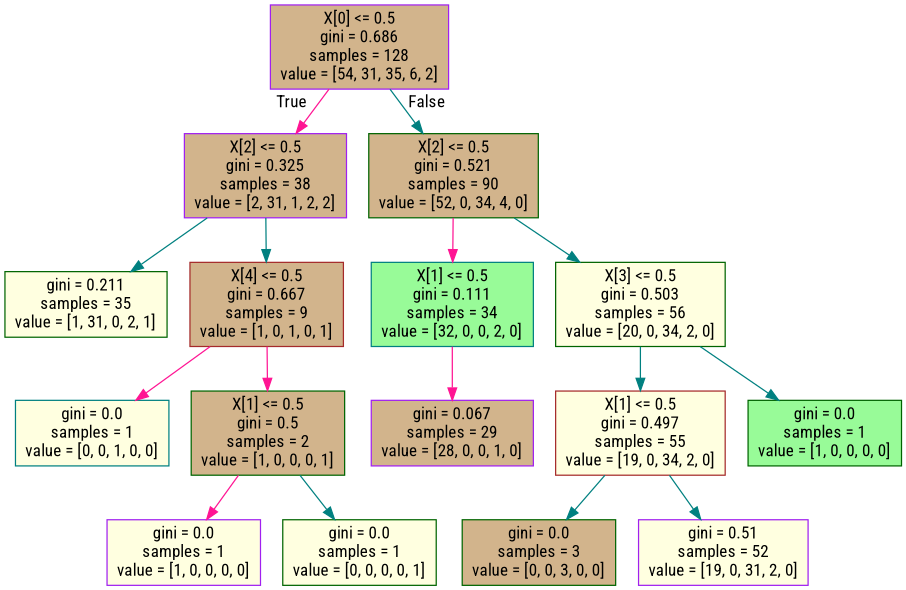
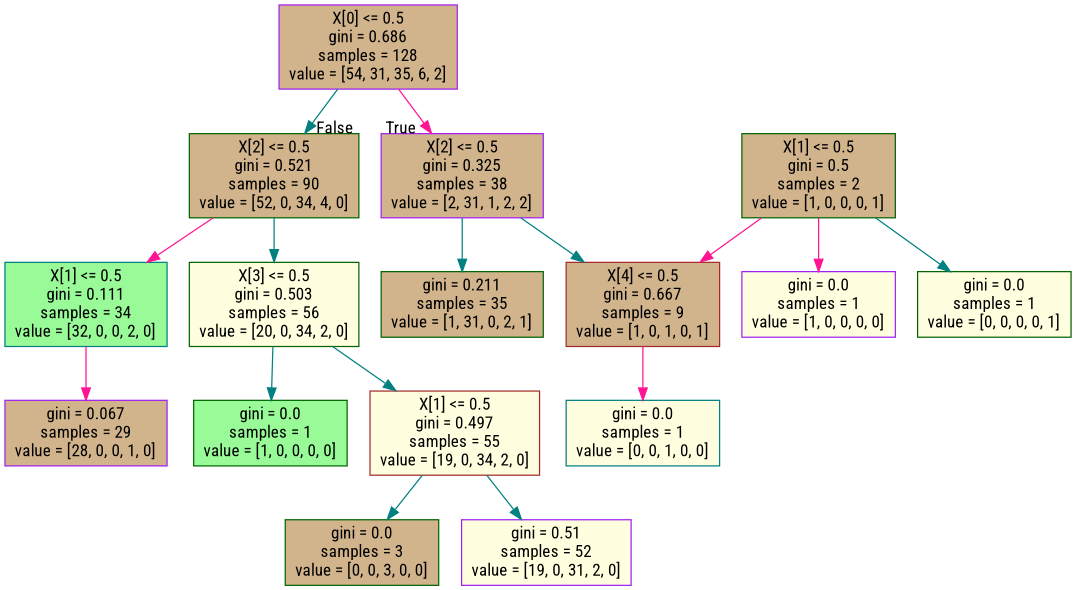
(86, 304) -> (462, 304)
(267, 362) -> (736, 236)
